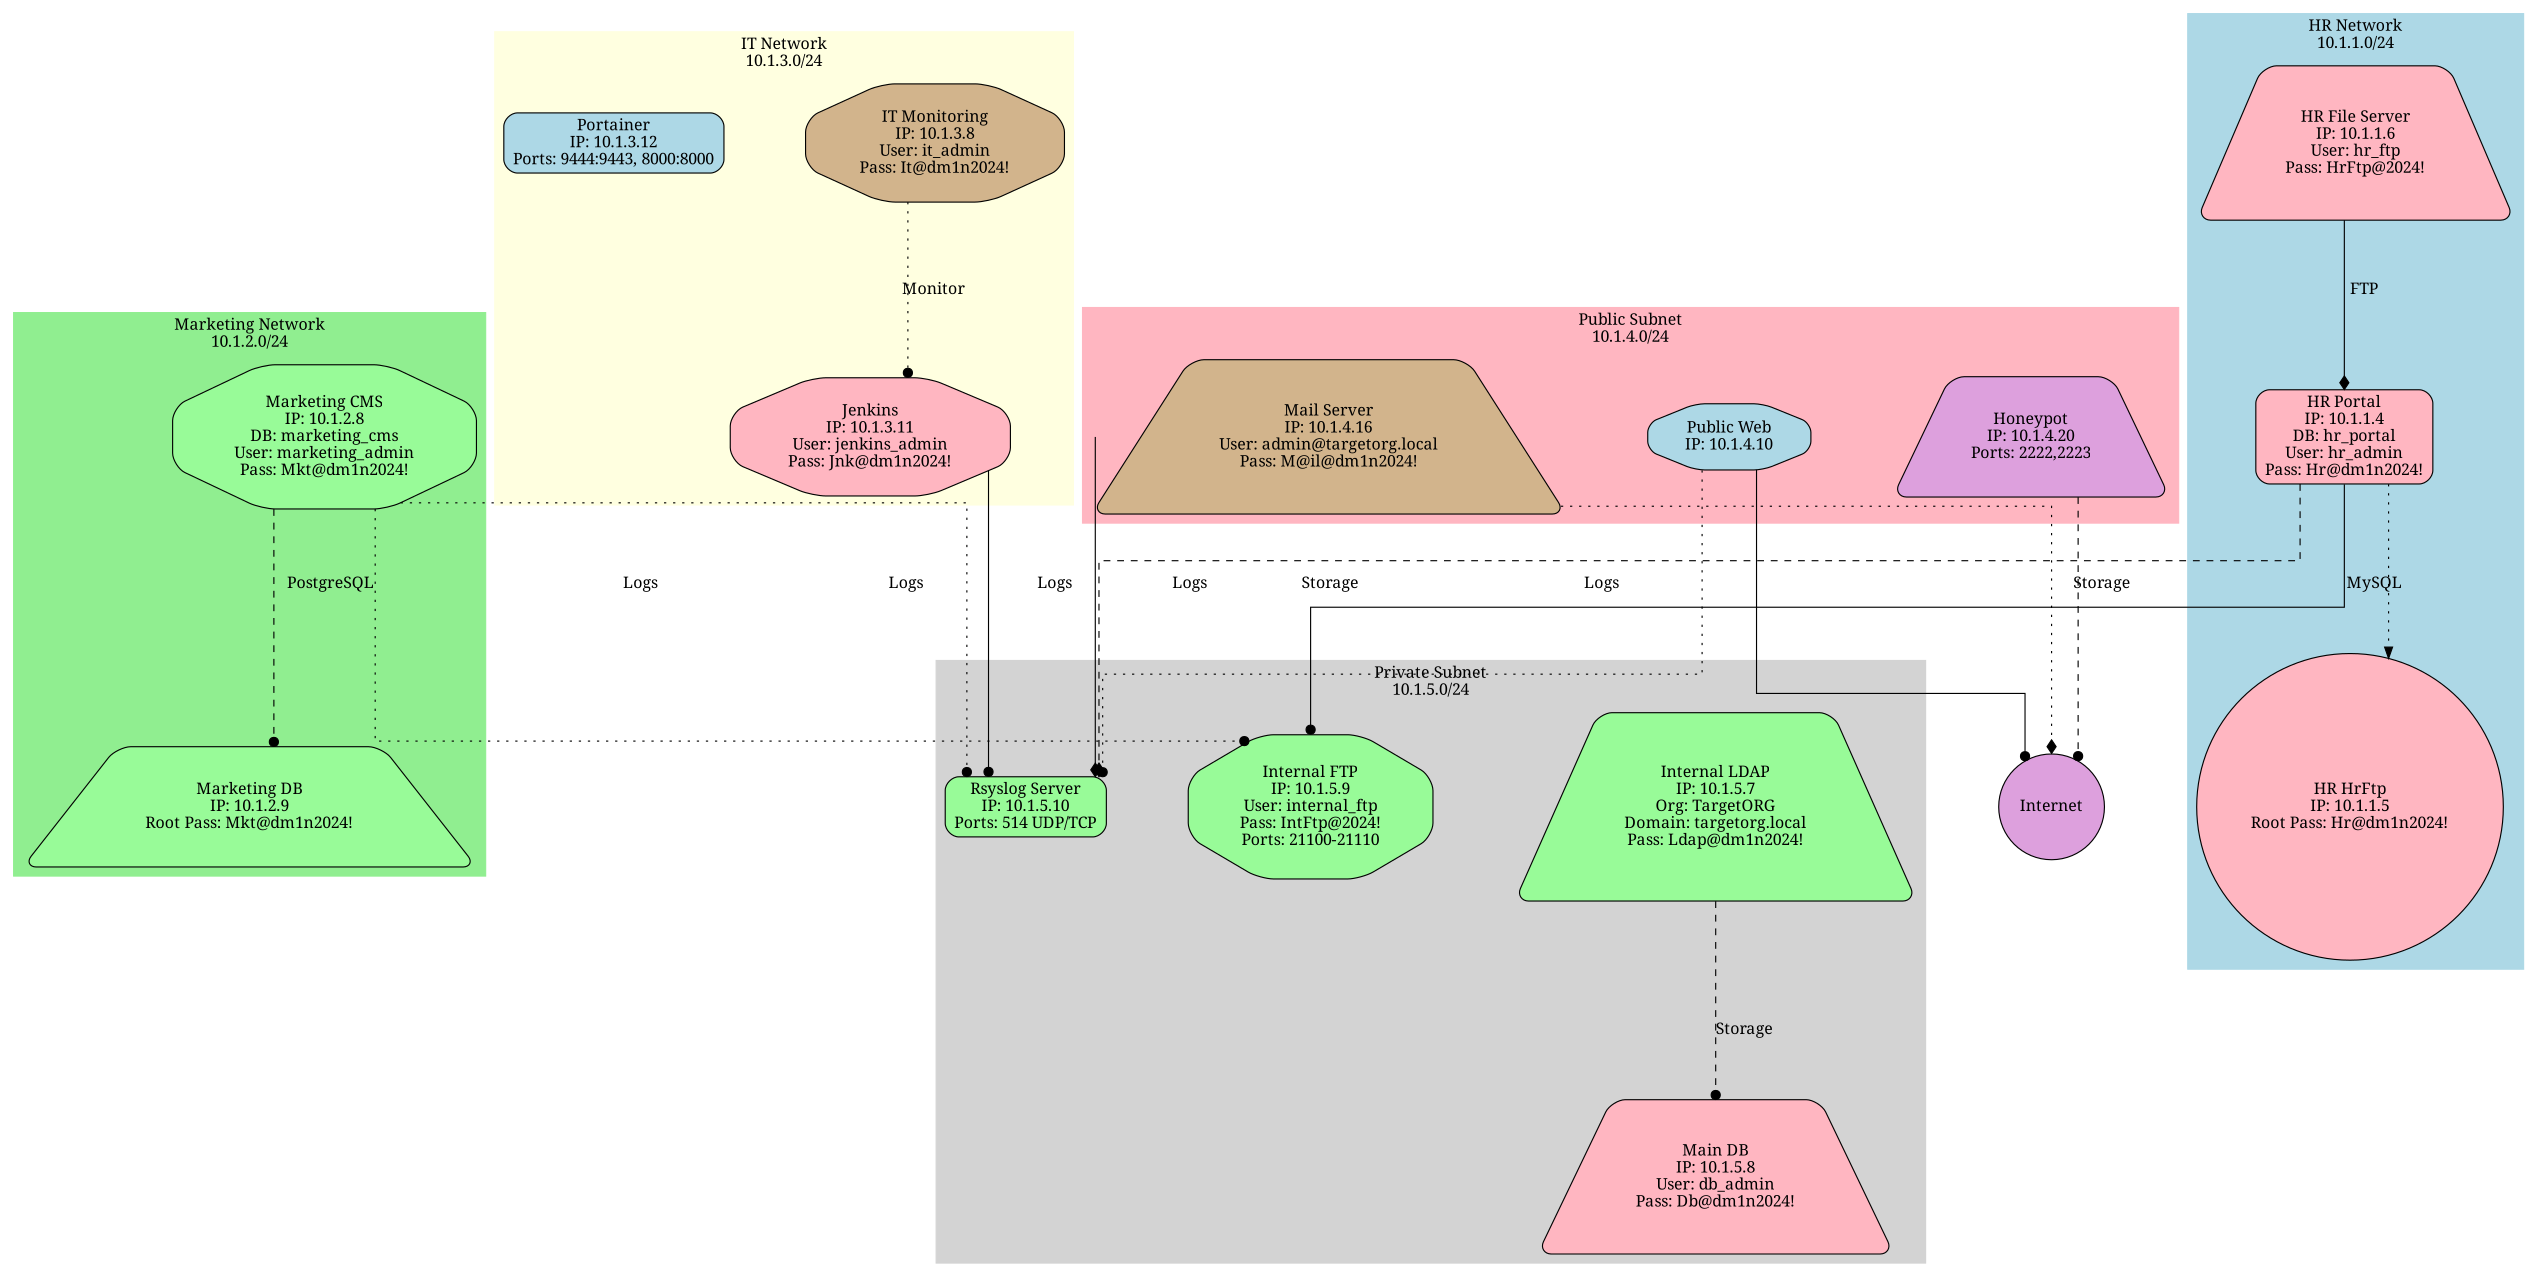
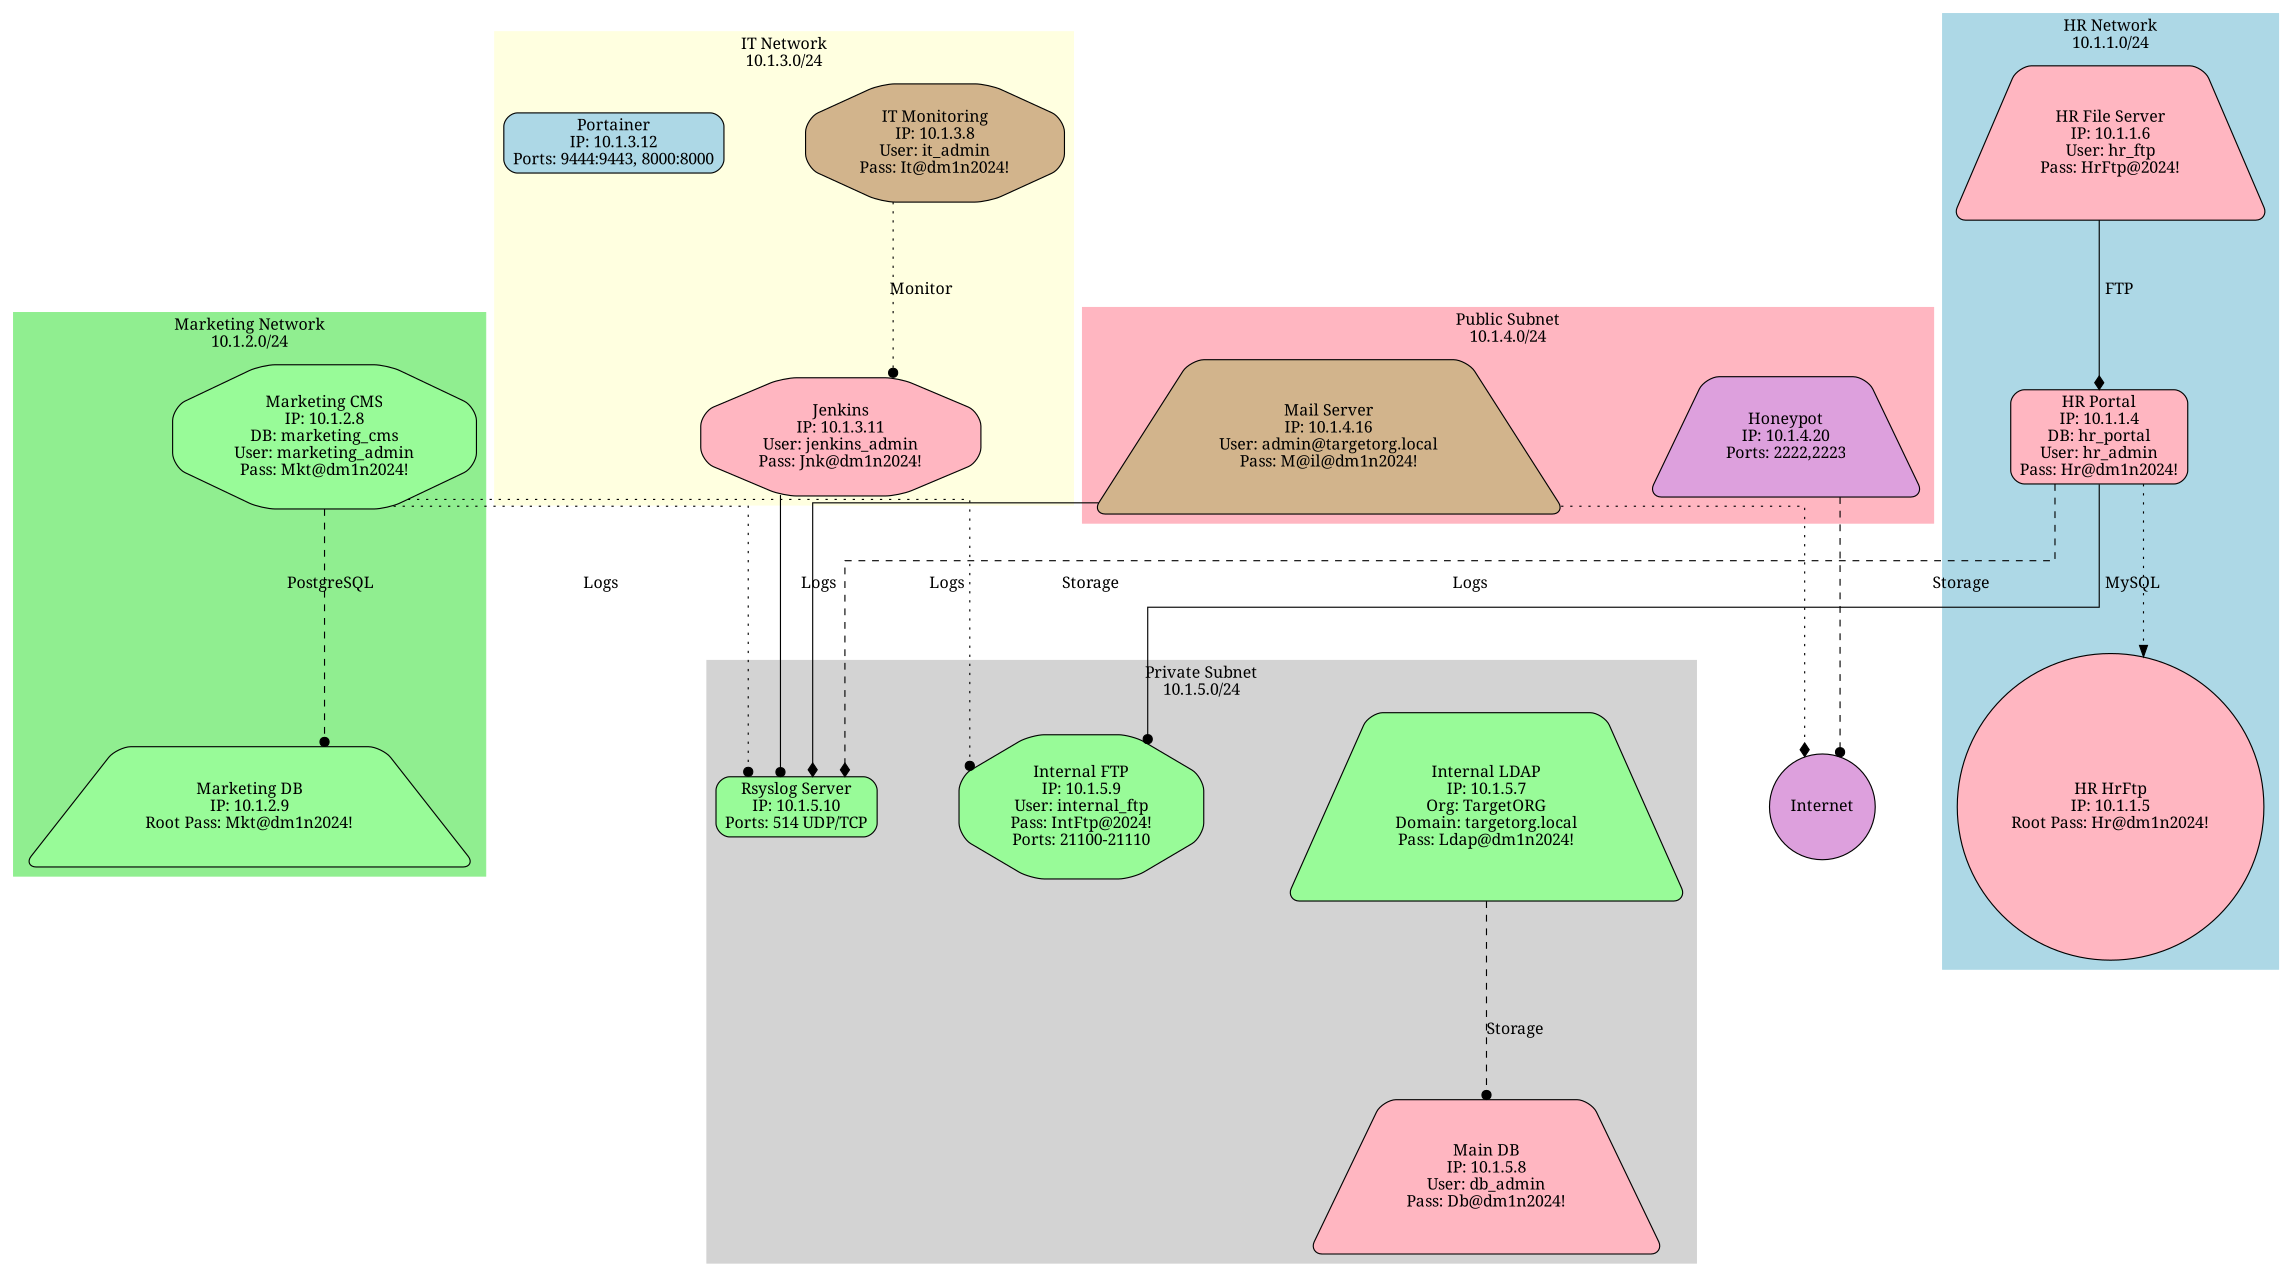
(1729, 437) -> none
